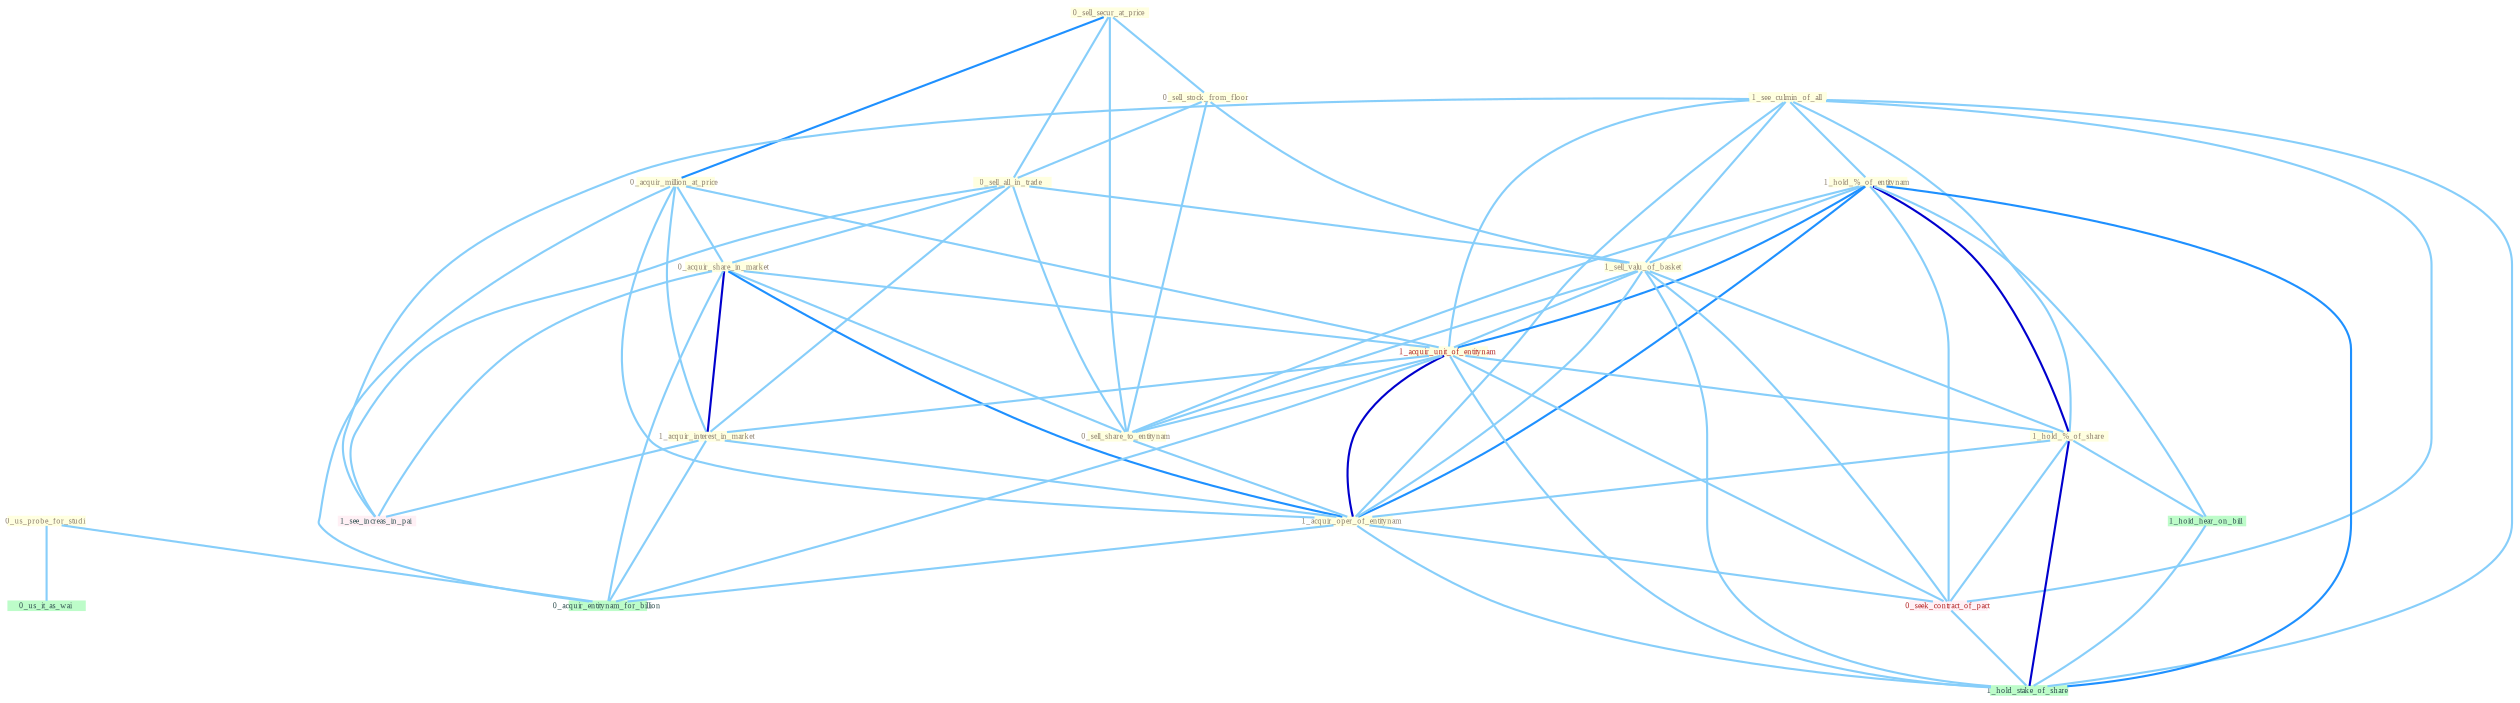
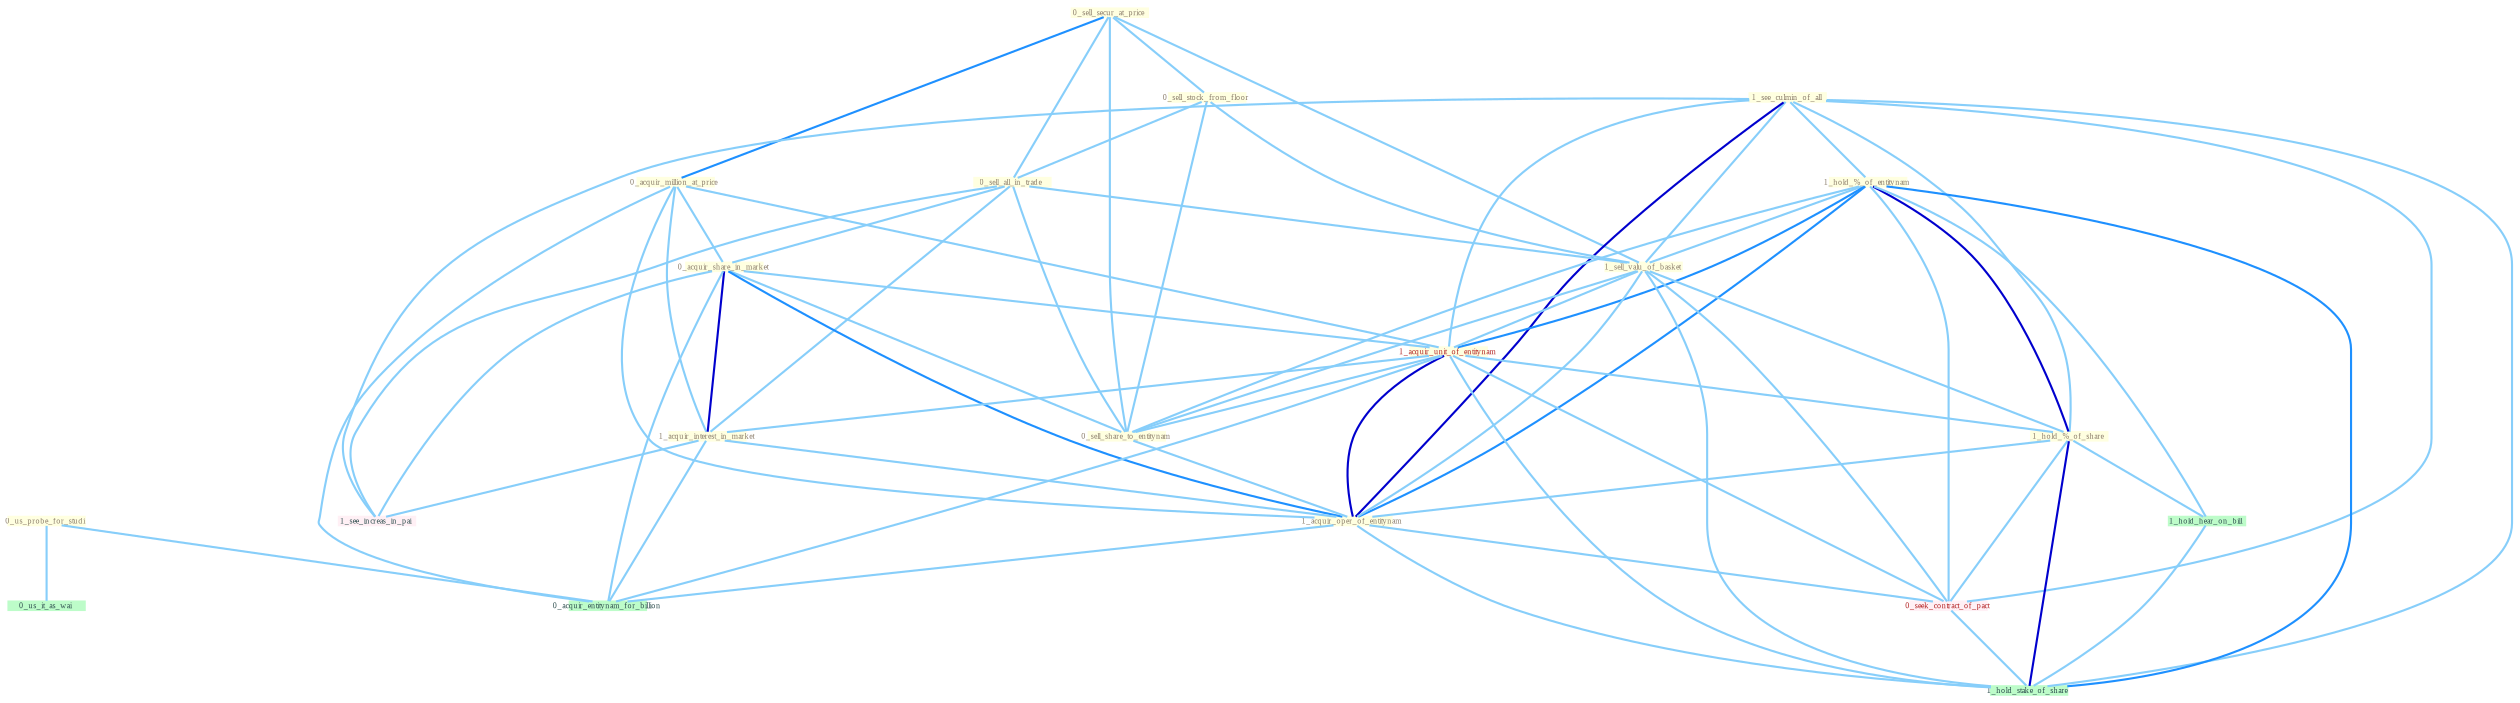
none -> (1377, 140)
(1608, 242) -> (1620, 232)
